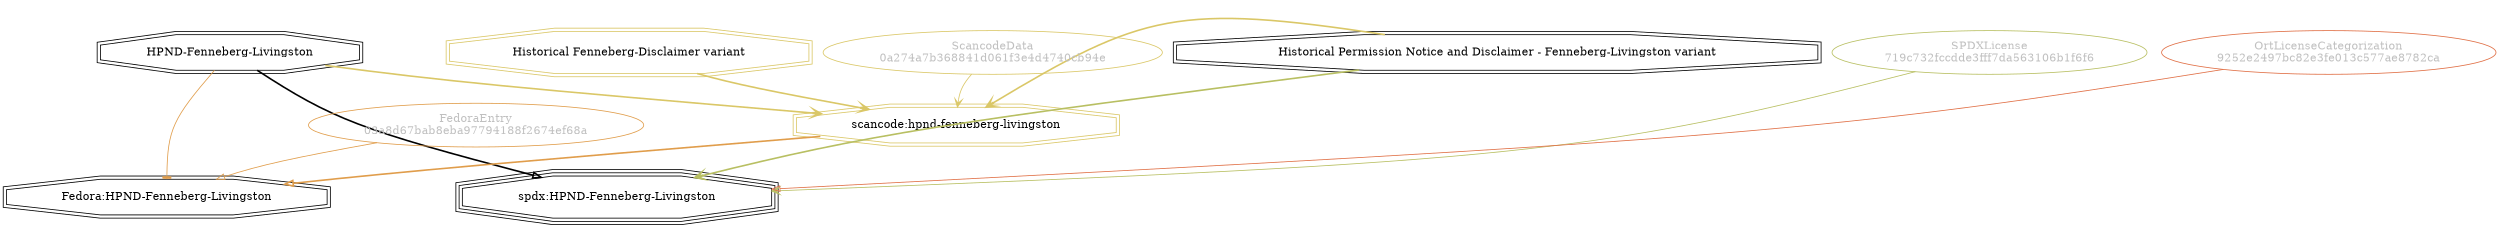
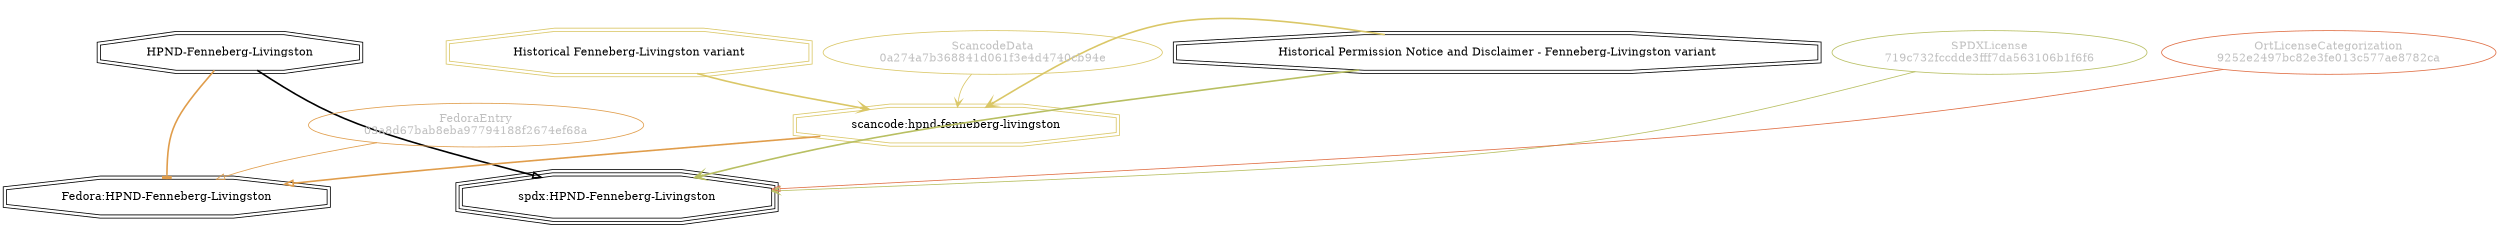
(629, 52) -> (629, 52)
(569, 92) -> none
(179, 117) -> (179, 117)
